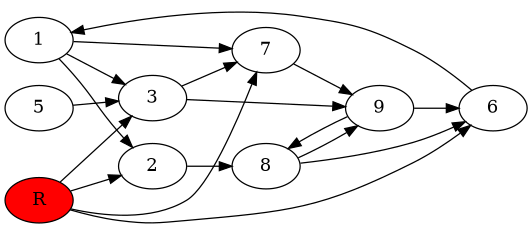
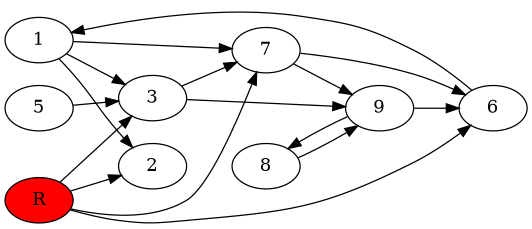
(379, 151) -> (379, 65)
(203, 166) -> none
